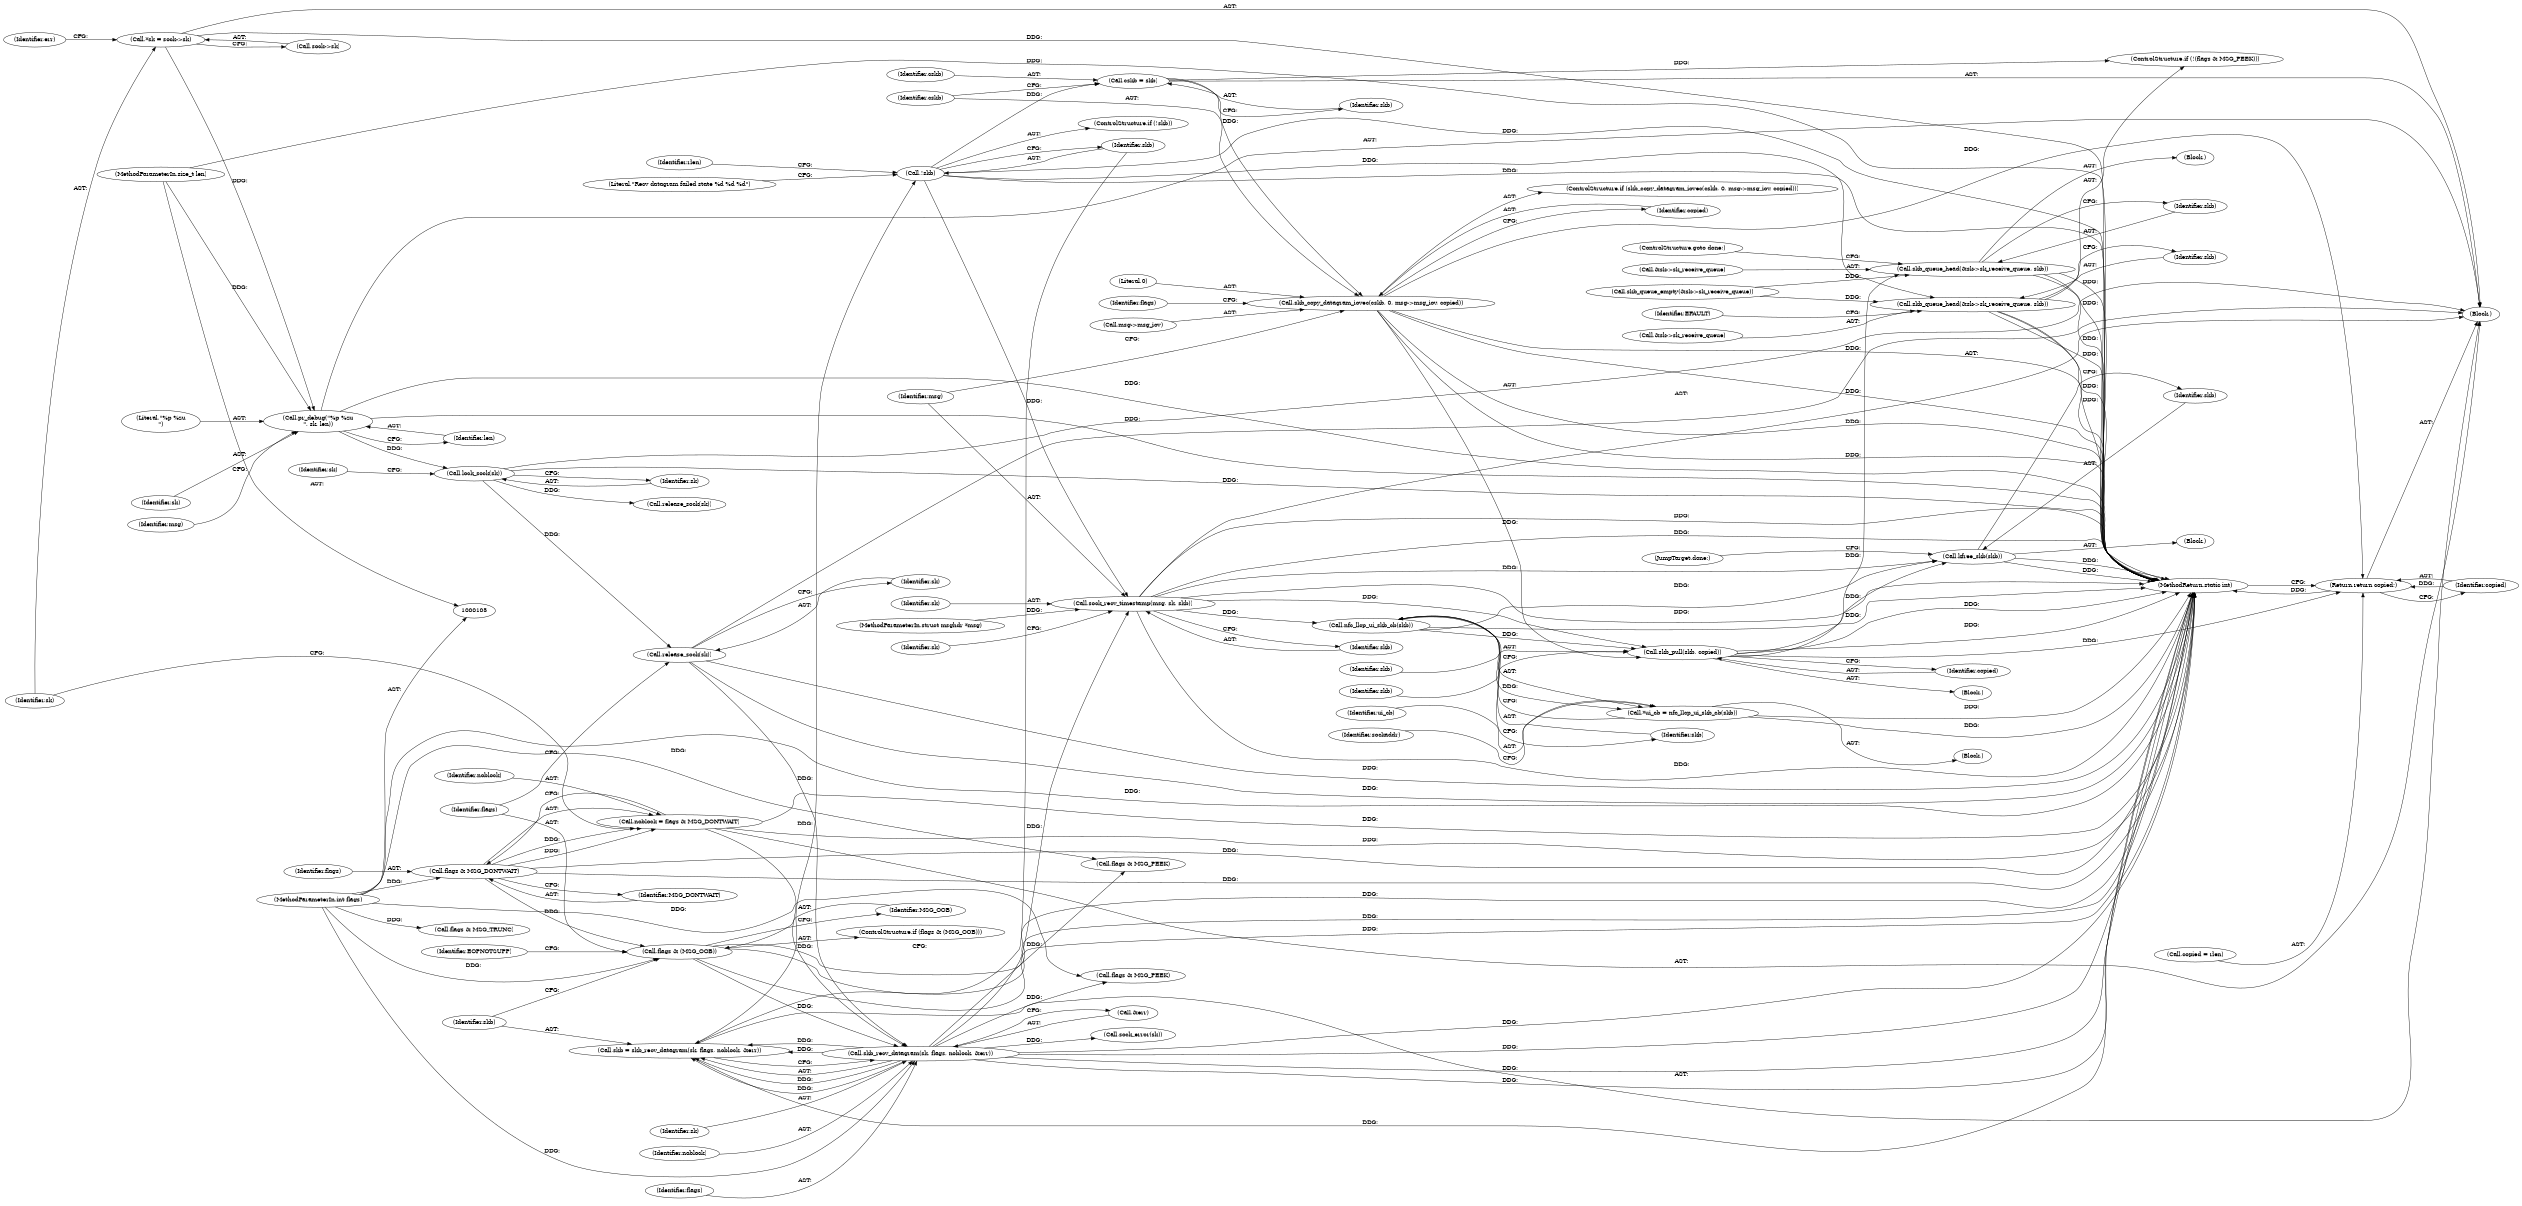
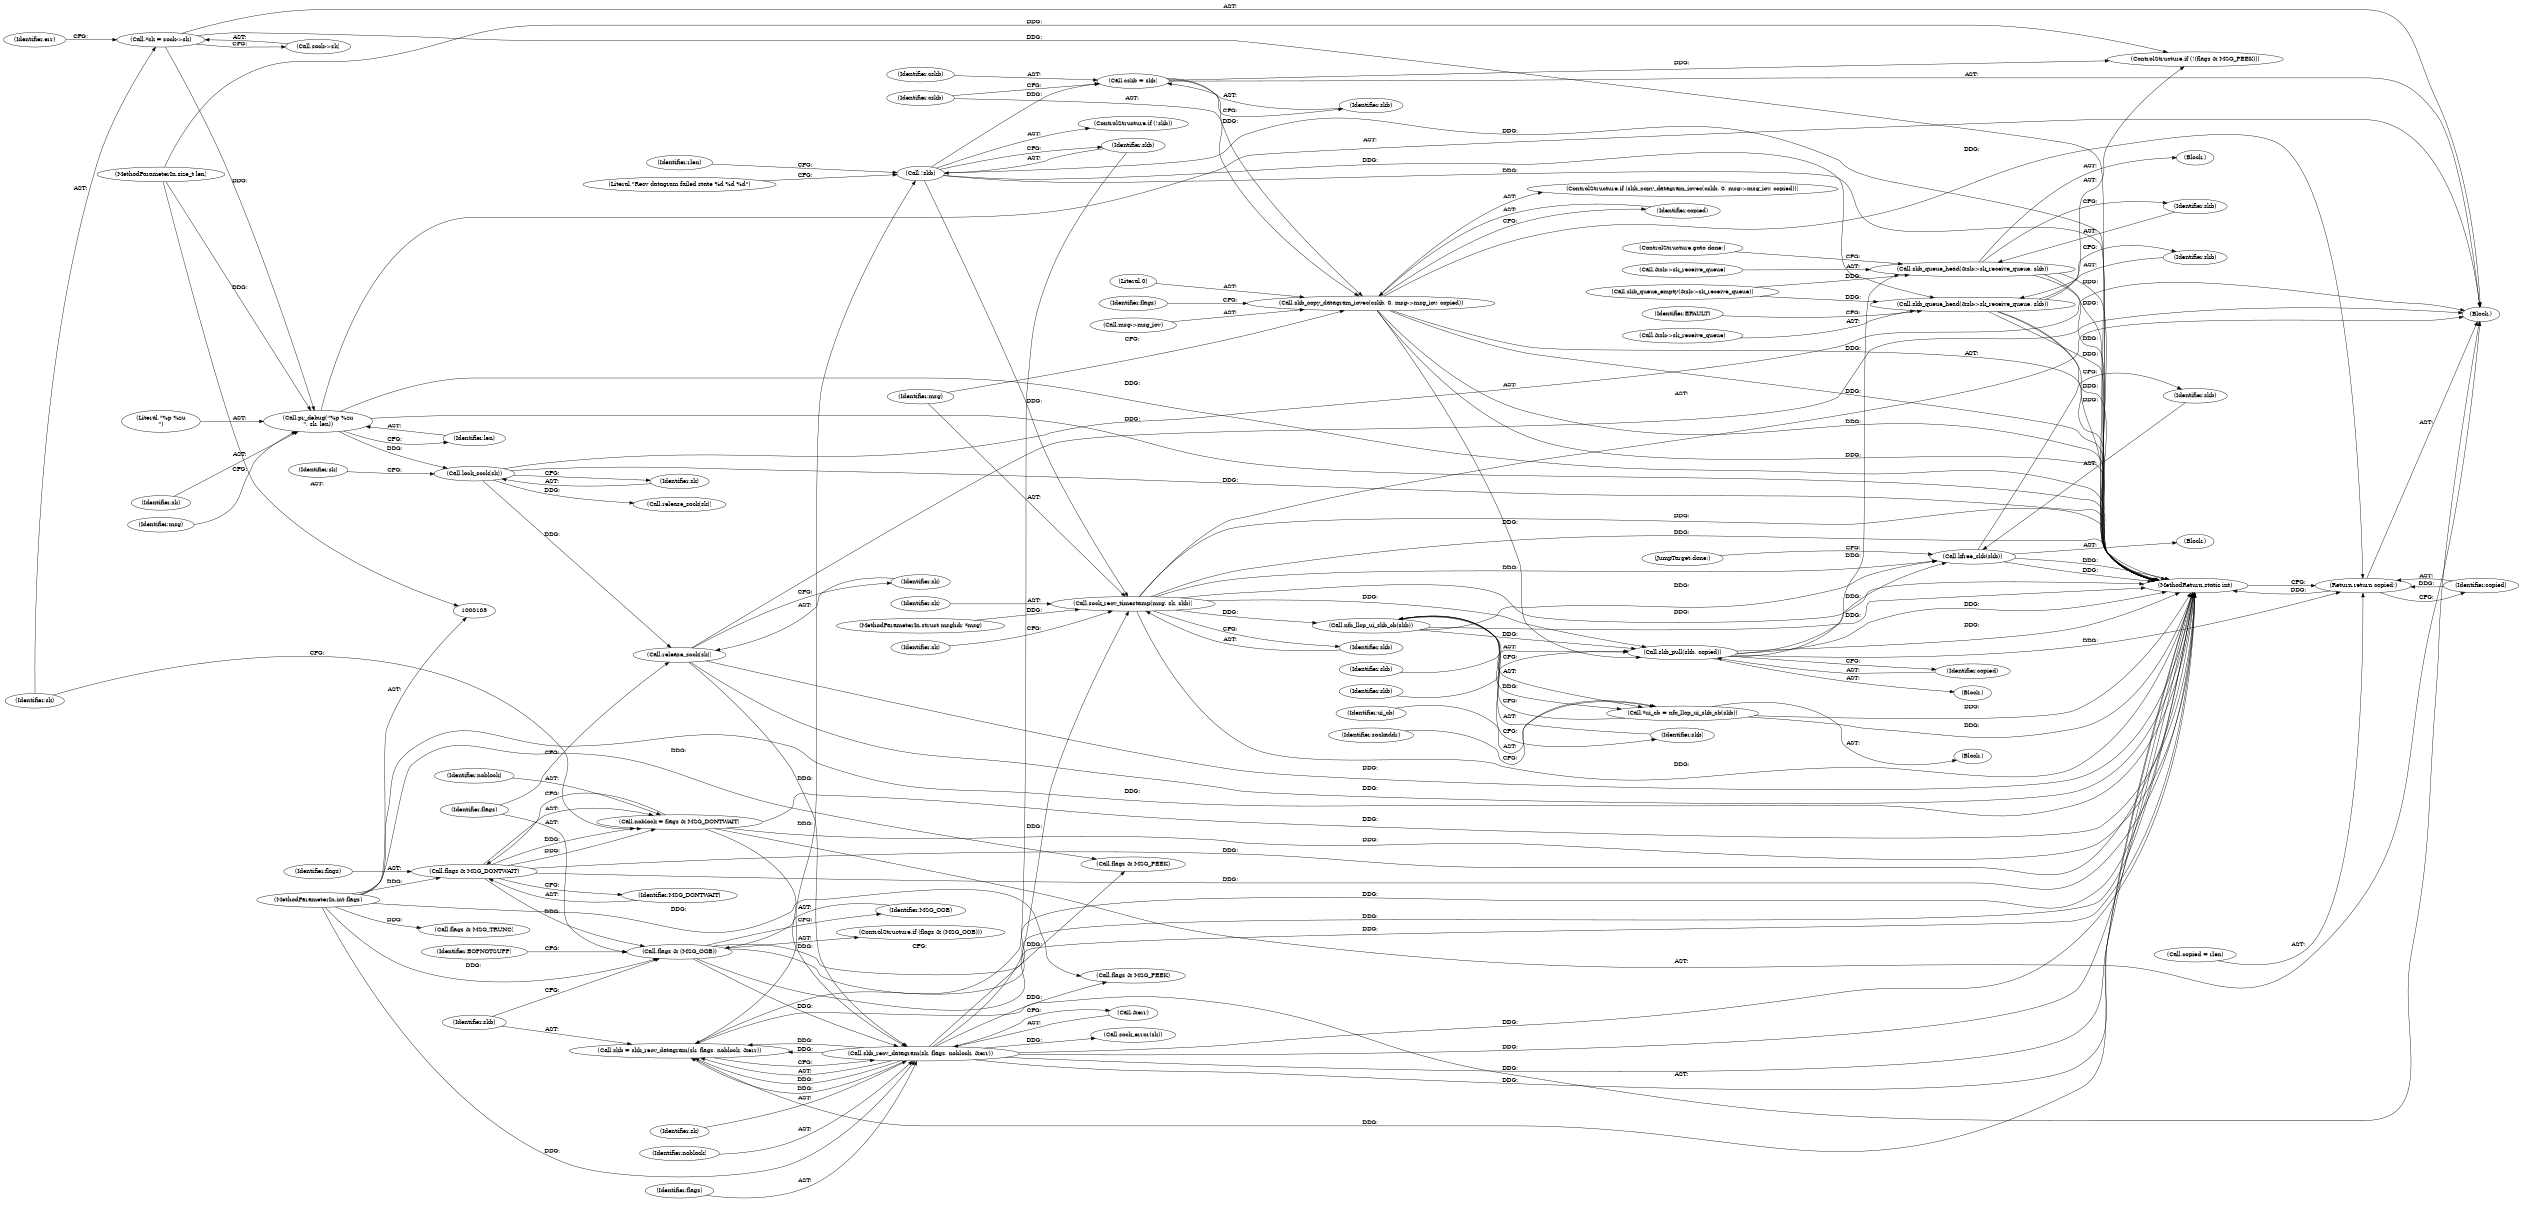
(1423, 87) -> (1140, 25)
